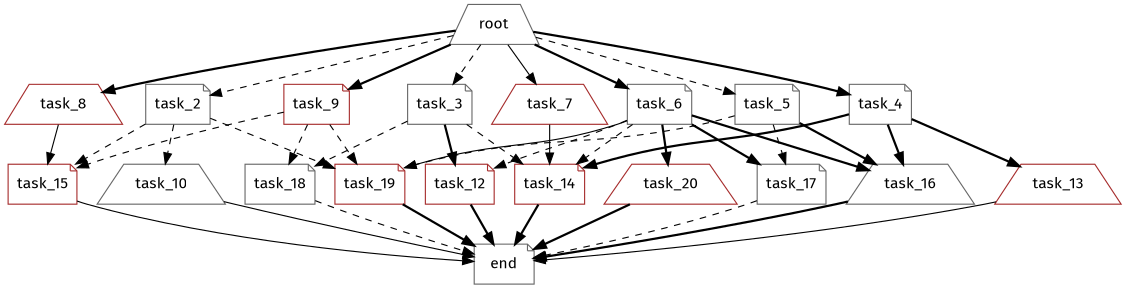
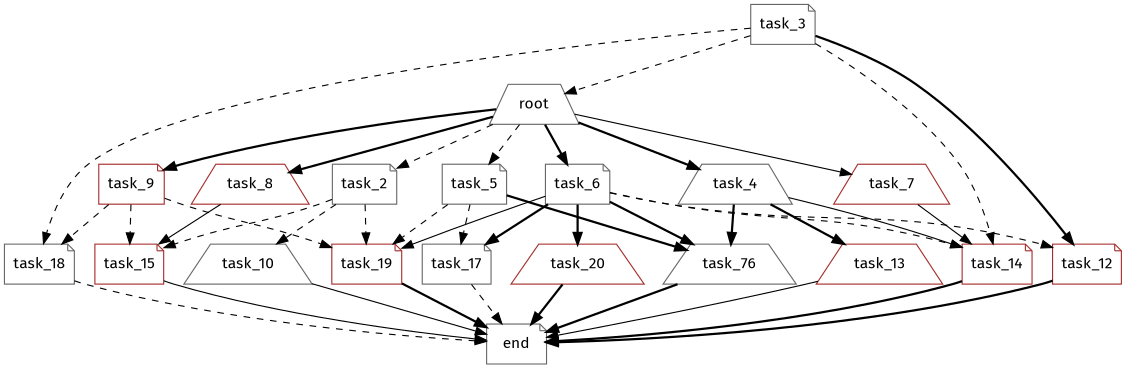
(470, 60) -> (663, 63)
(880, 104) -> (735, 184)
(735, 138) -> (842, 211)
(910, 184) -> (730, 264)
